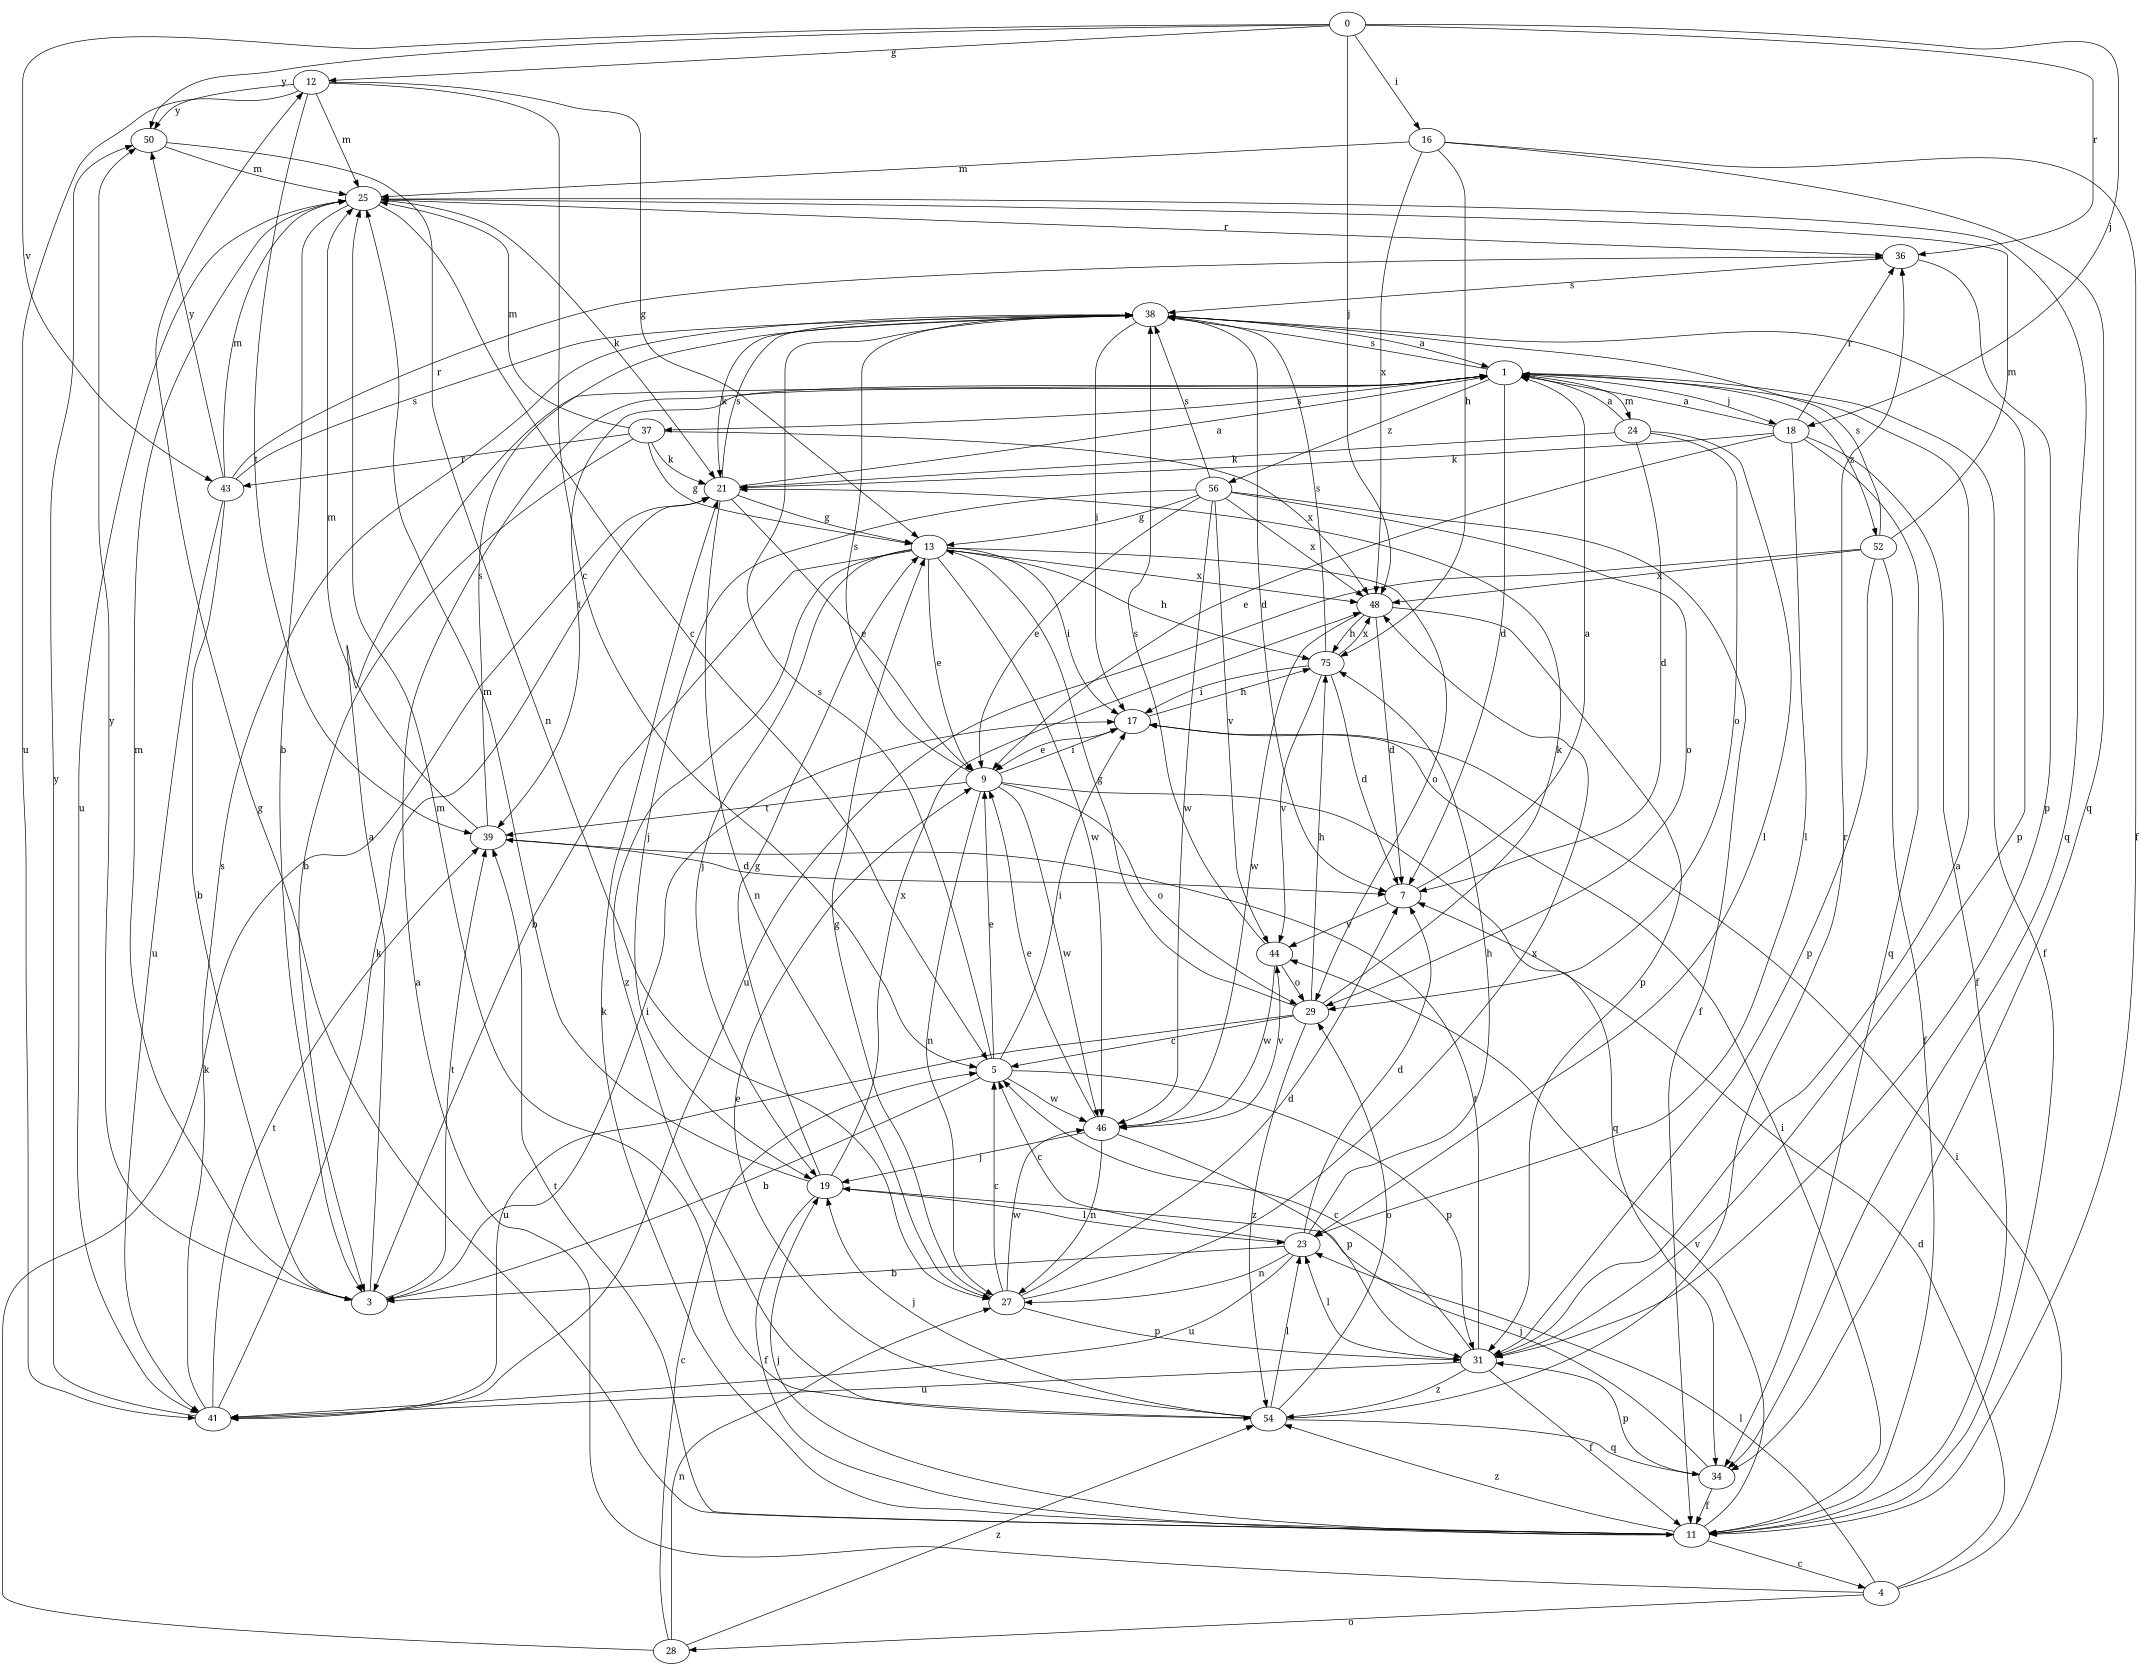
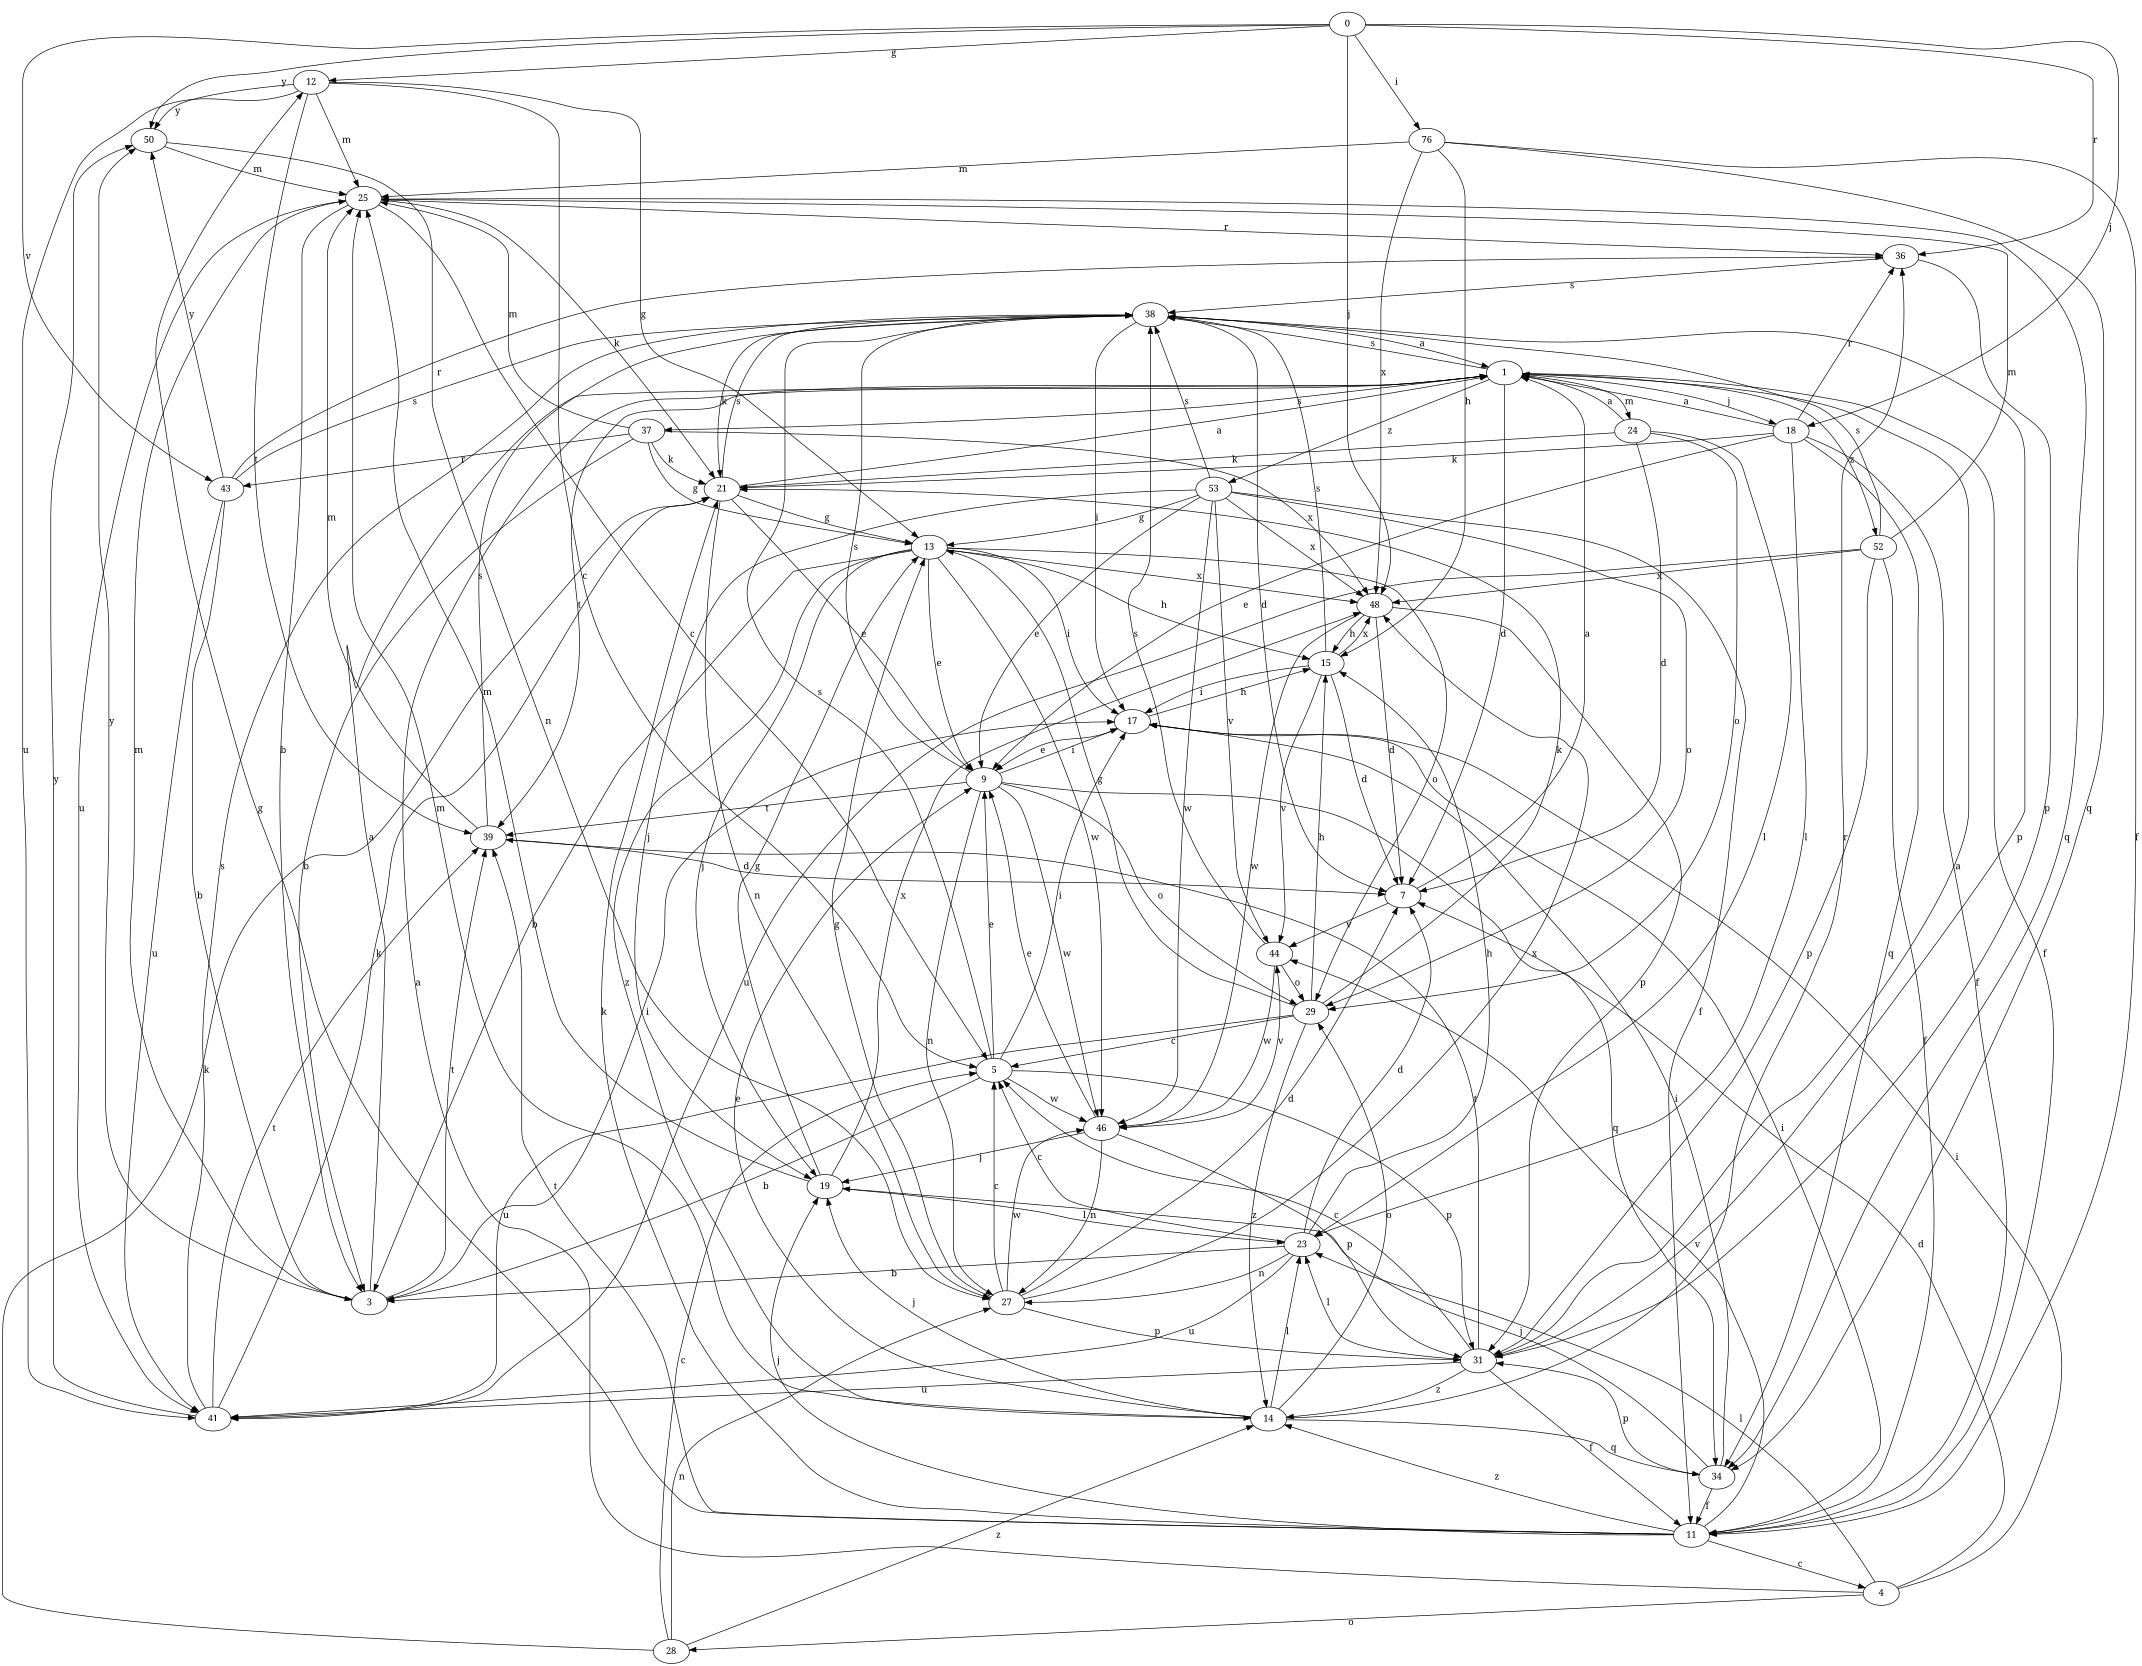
(1427, 140) -> (1427, 140)
(240, 317) -> none
(1214, 489) -> (1214, 489)
(1326, 663) -> (1326, 663)
none -> (1595, 971)
(1269, 1419) -> (1269, 1419)
(1064, 1512) -> none
